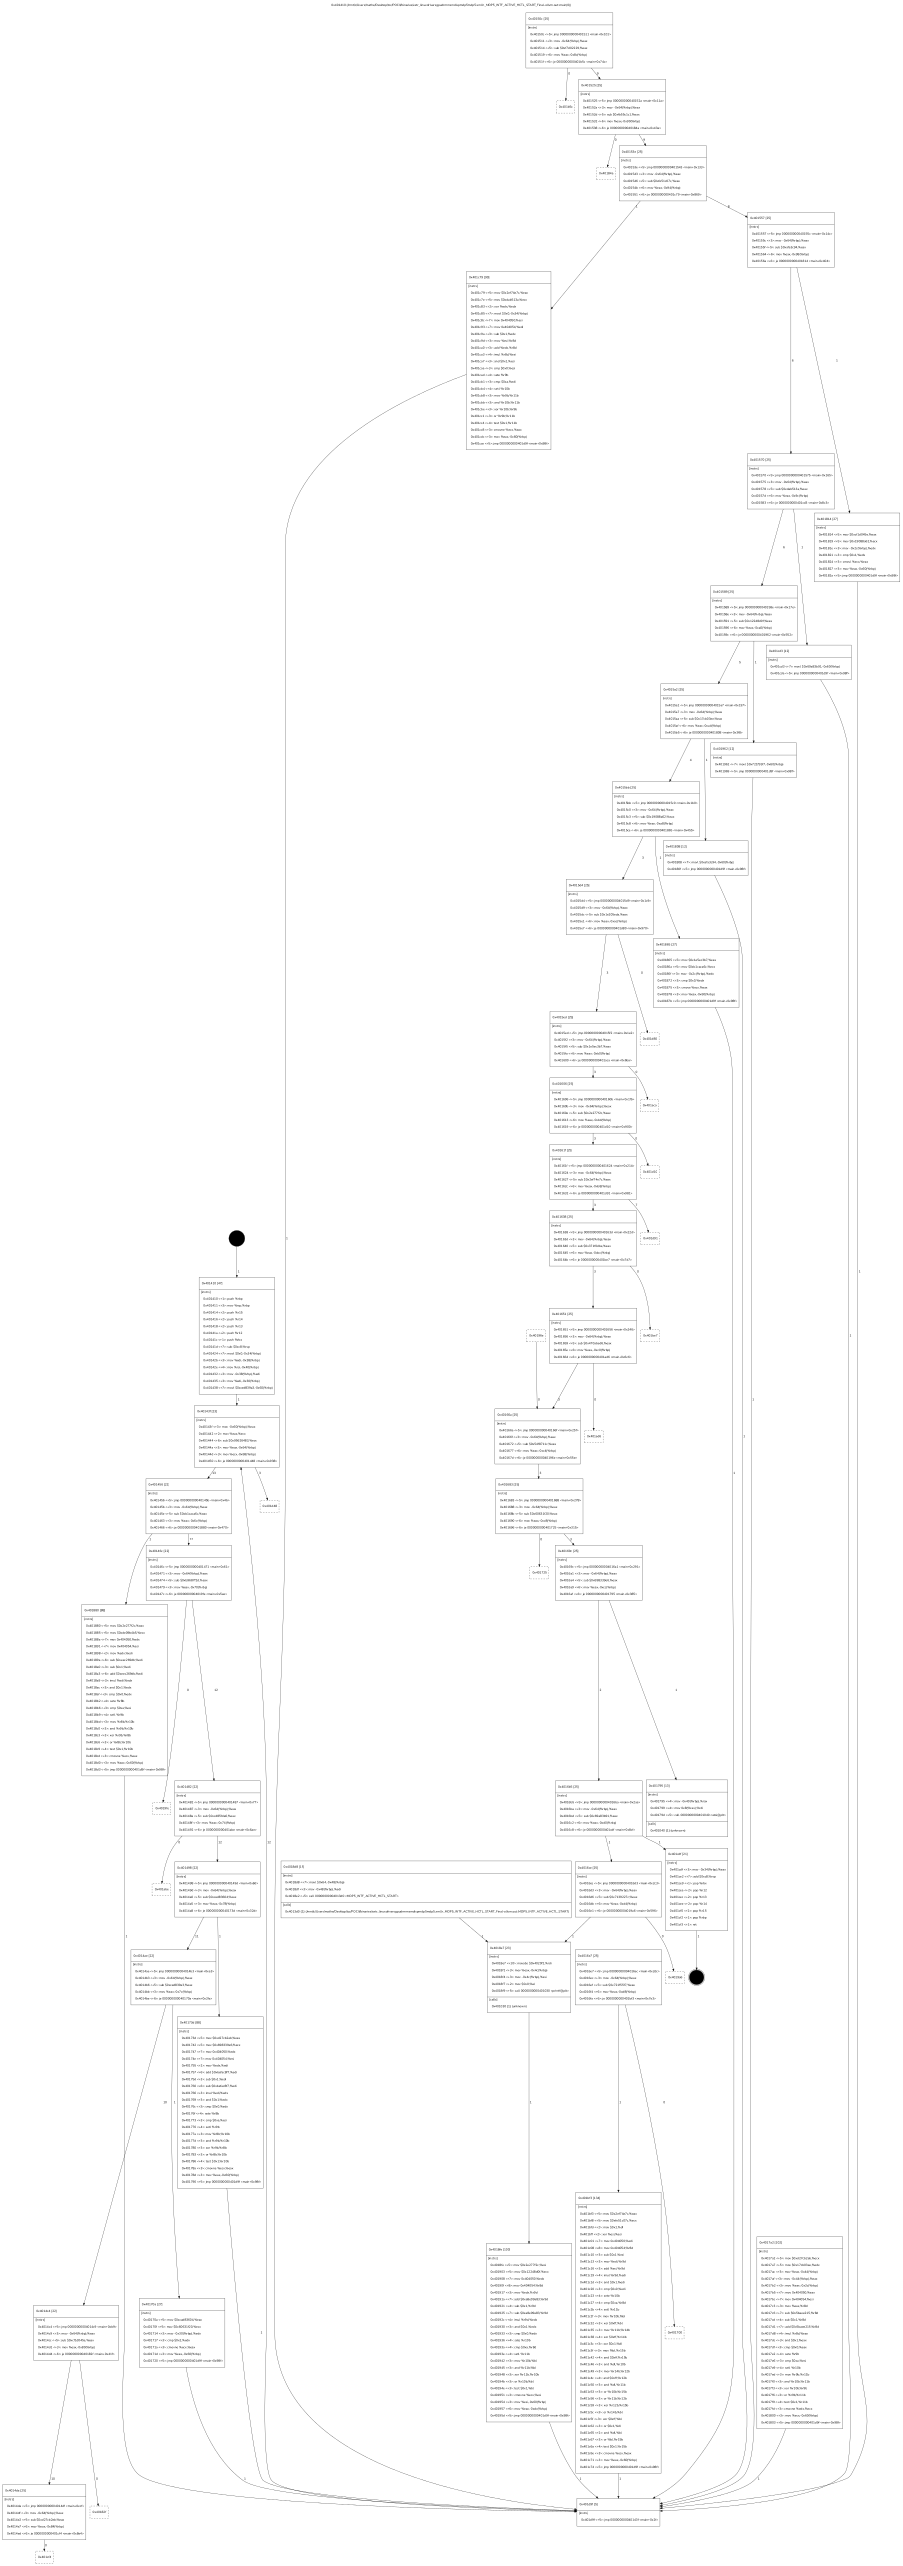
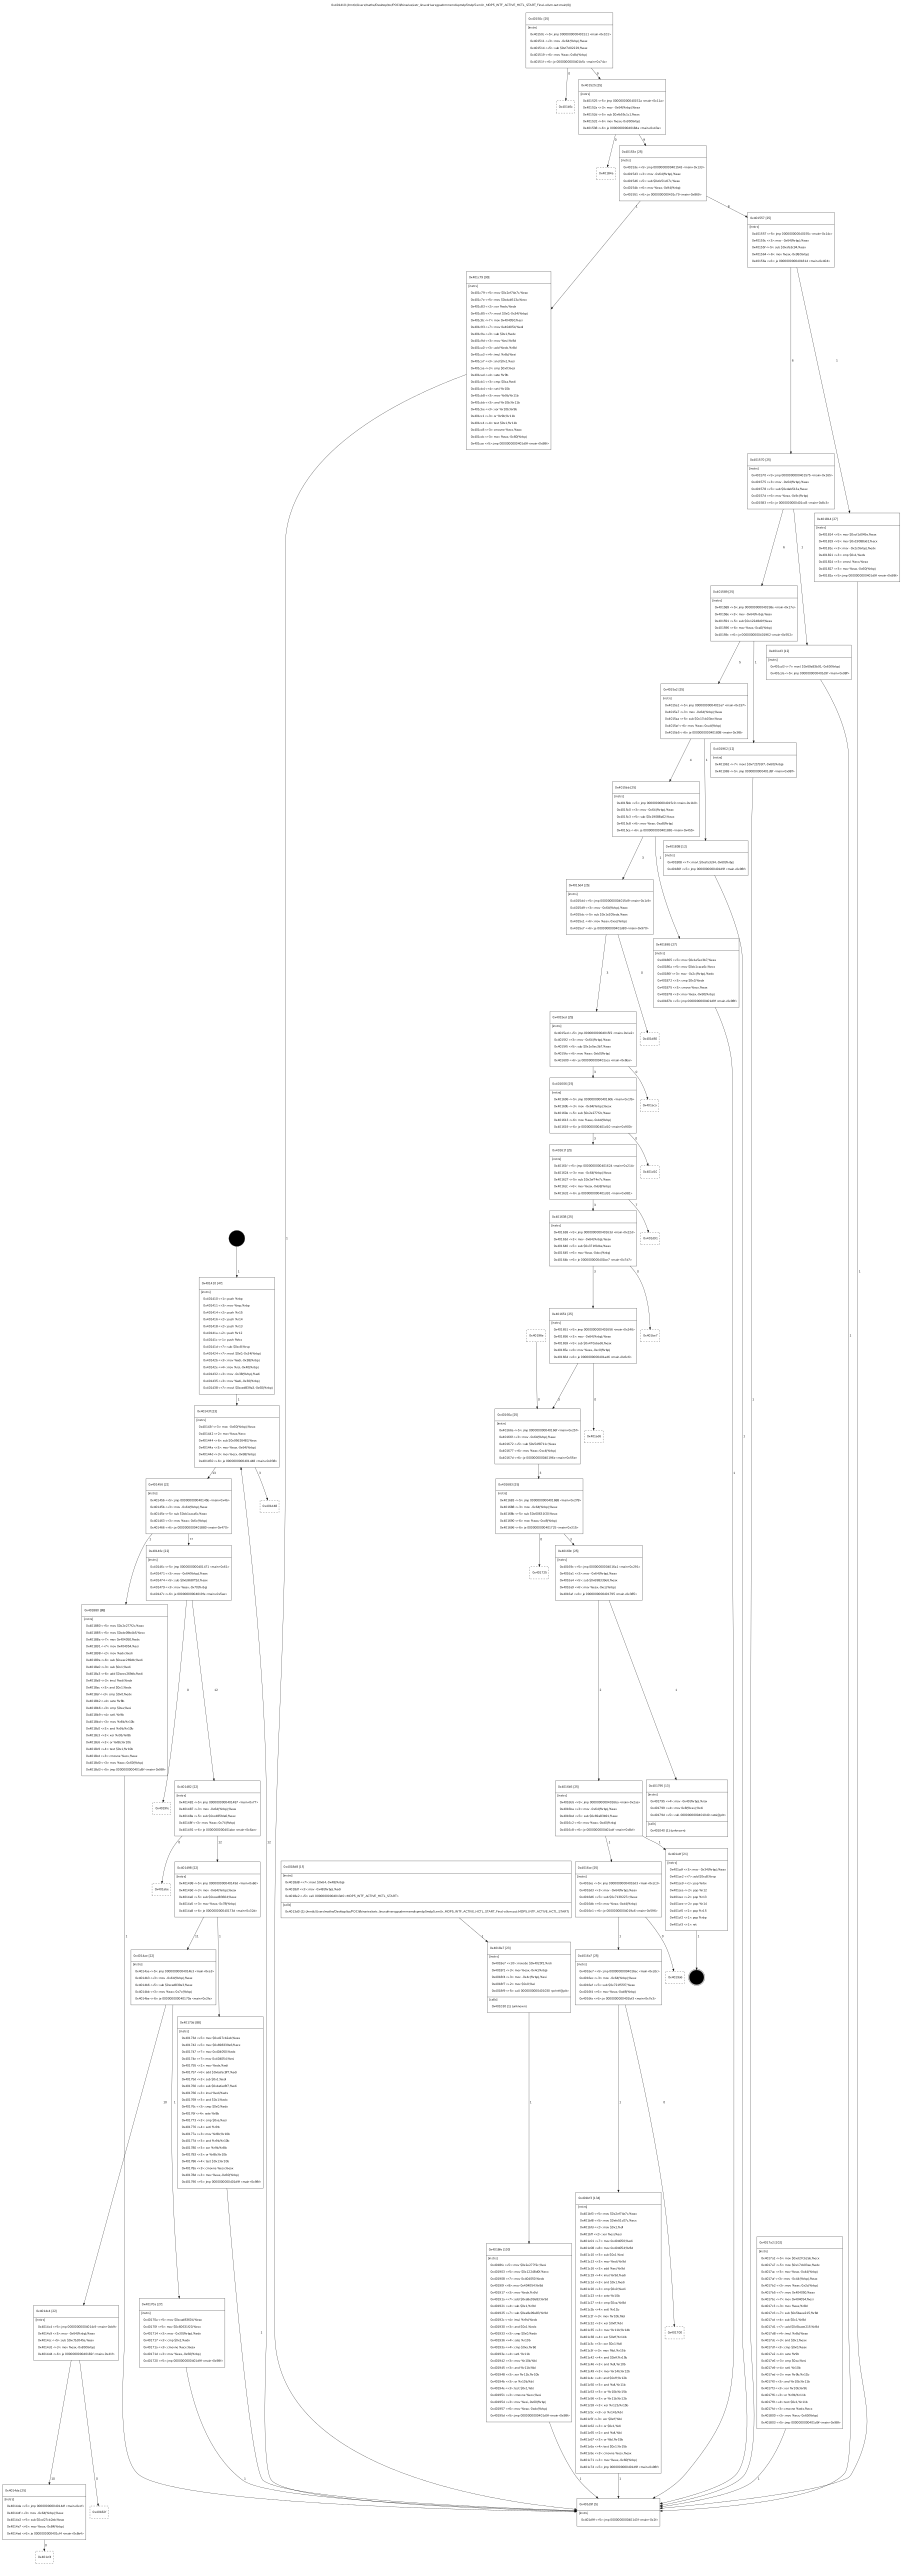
(578, 1929) -> (618, 1932)
